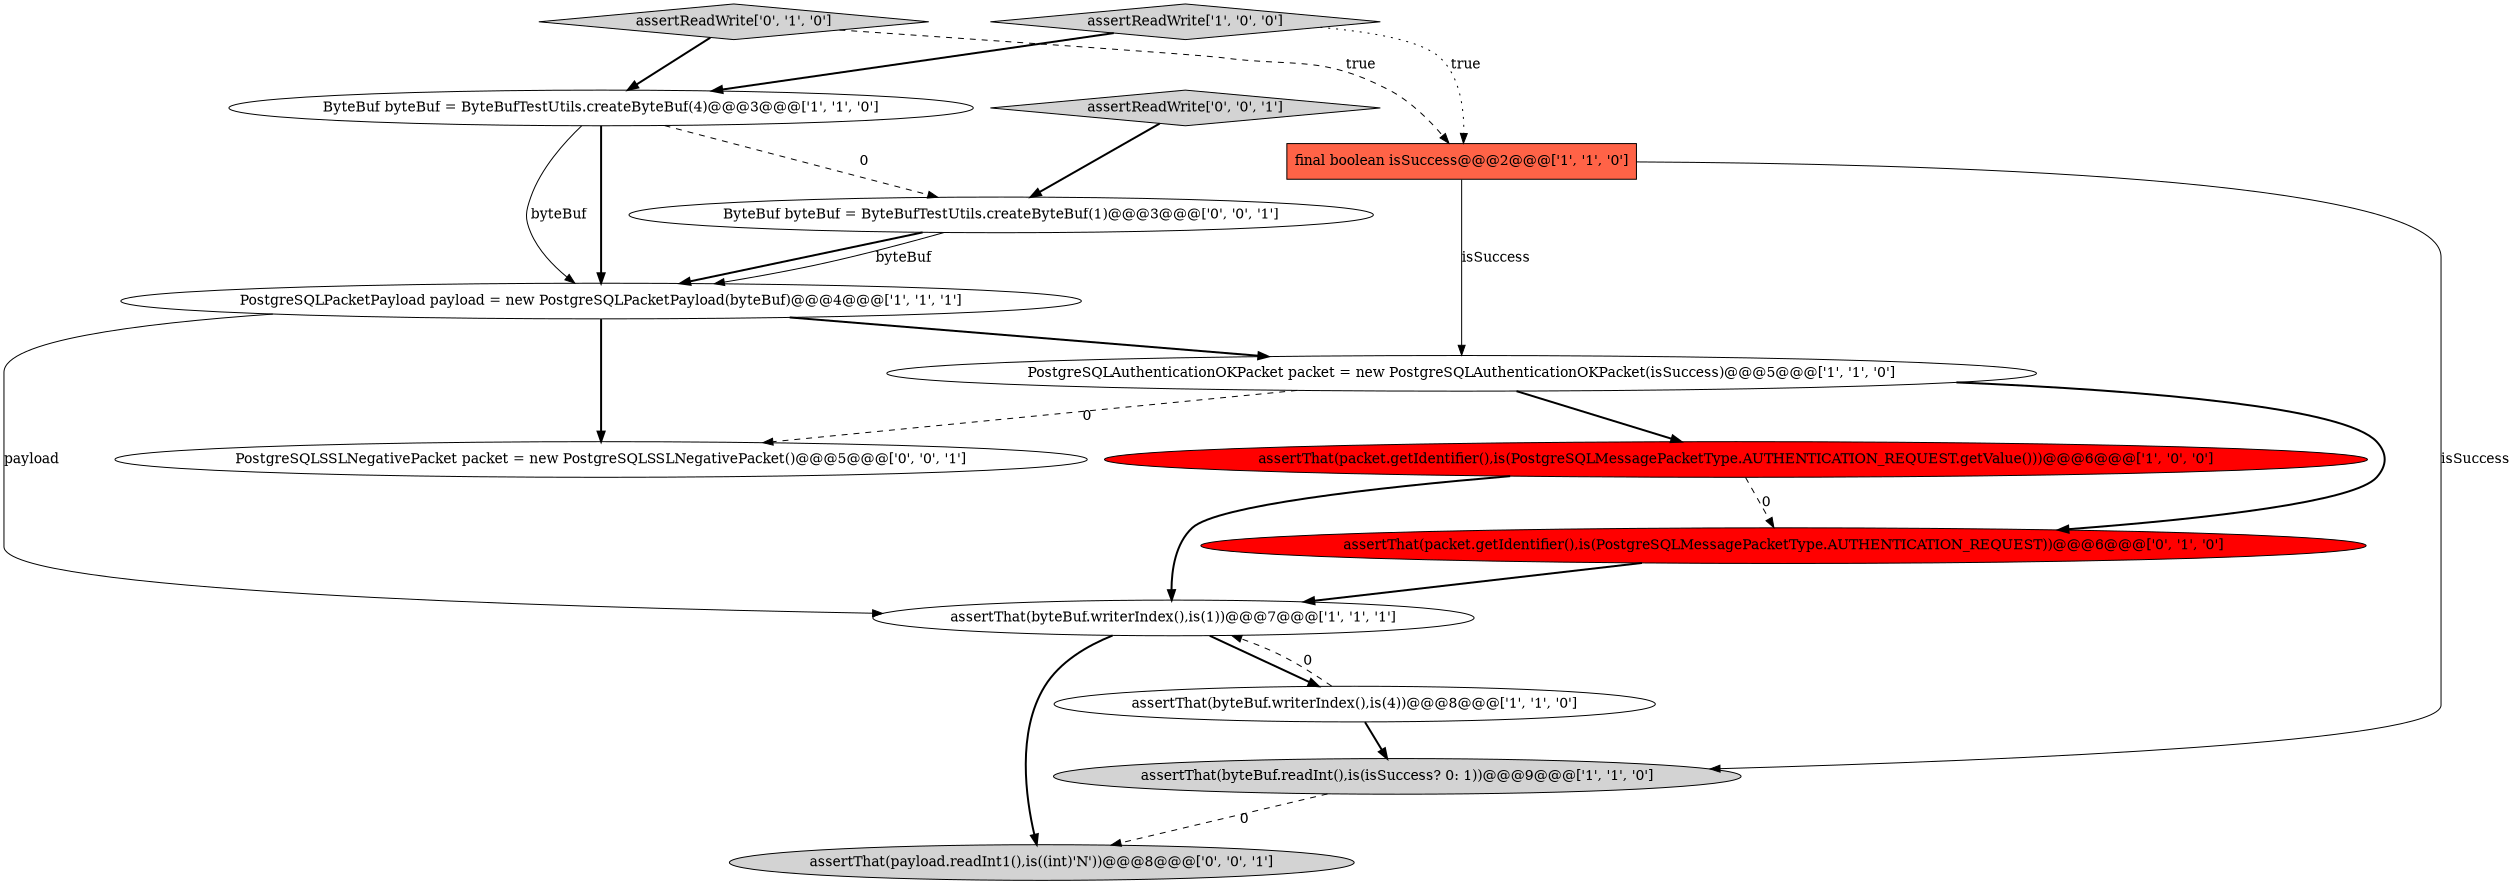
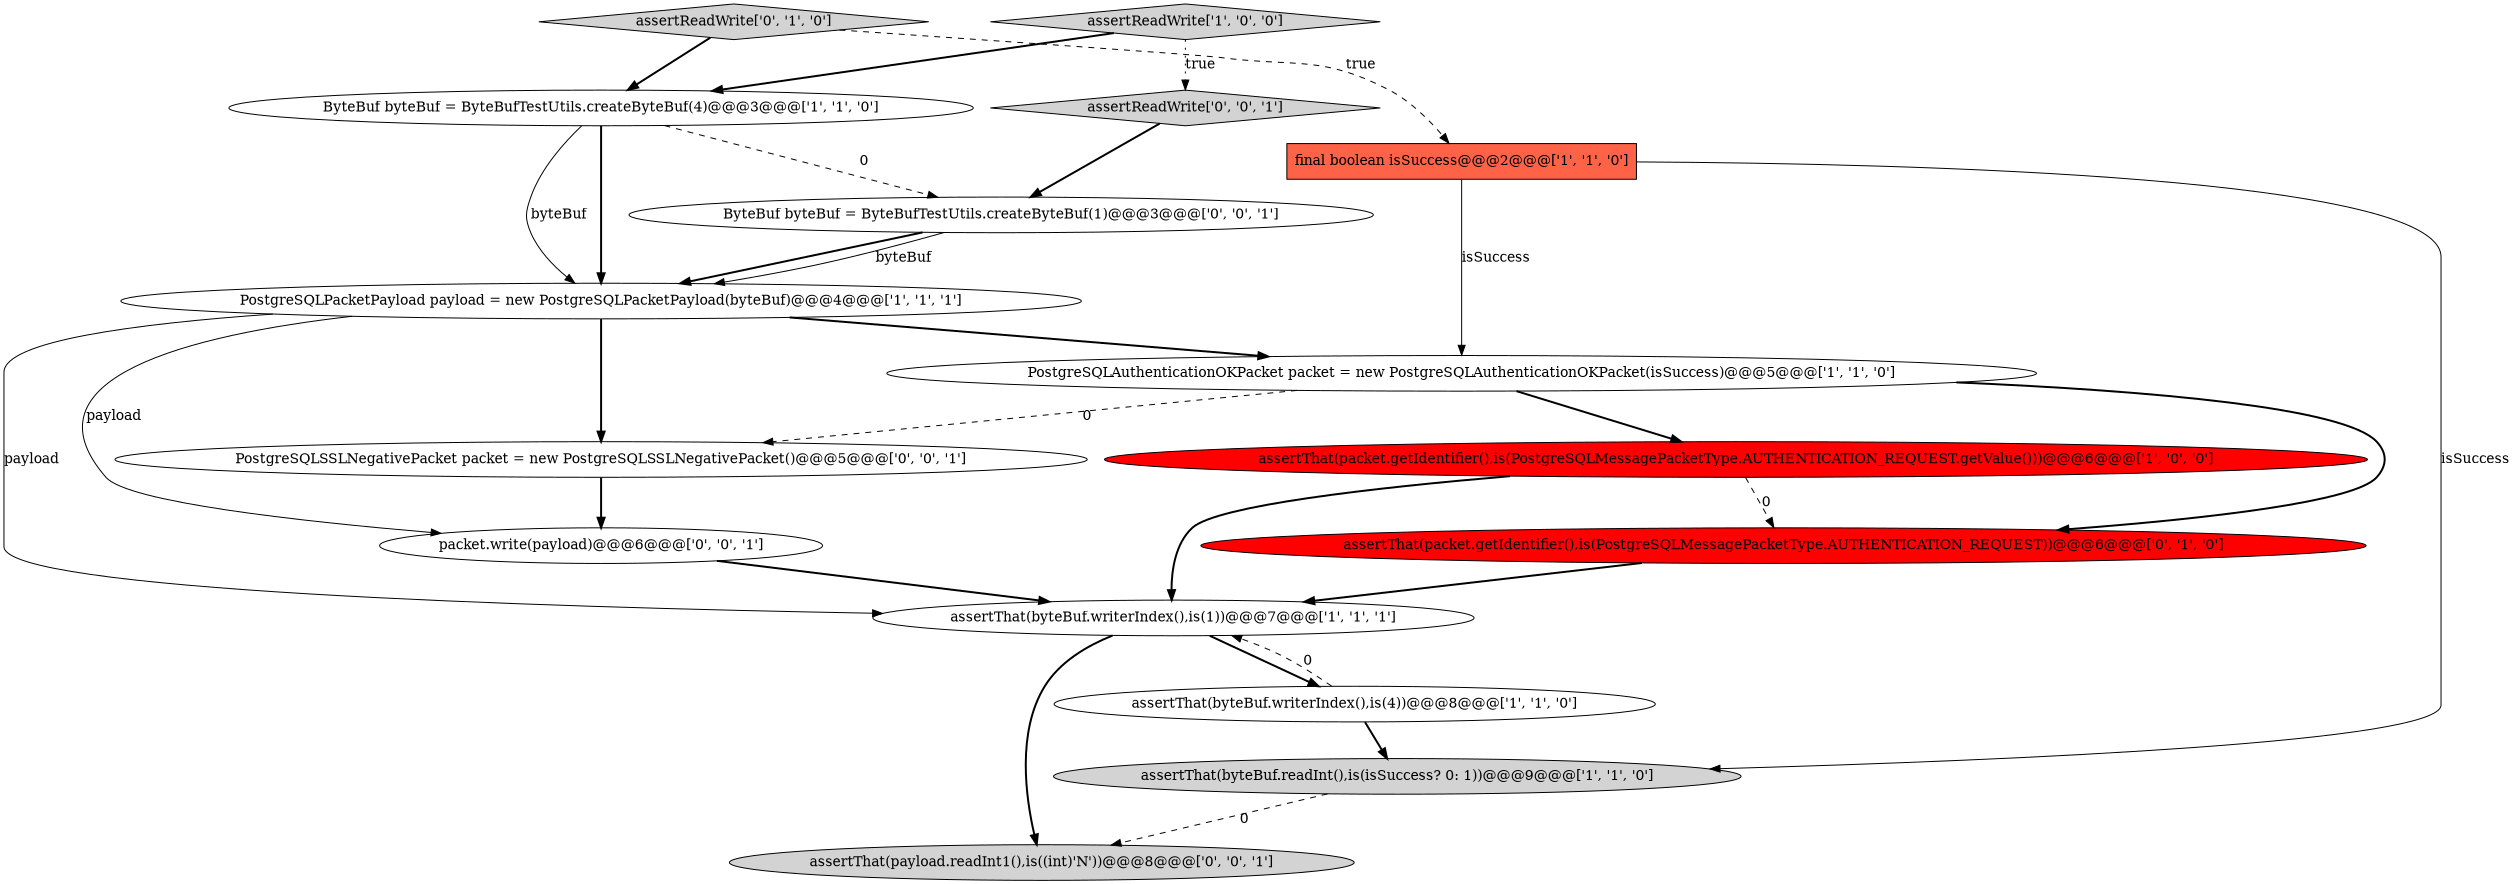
(1421, 47) -> (1185, 61)
none -> (601, 546)
